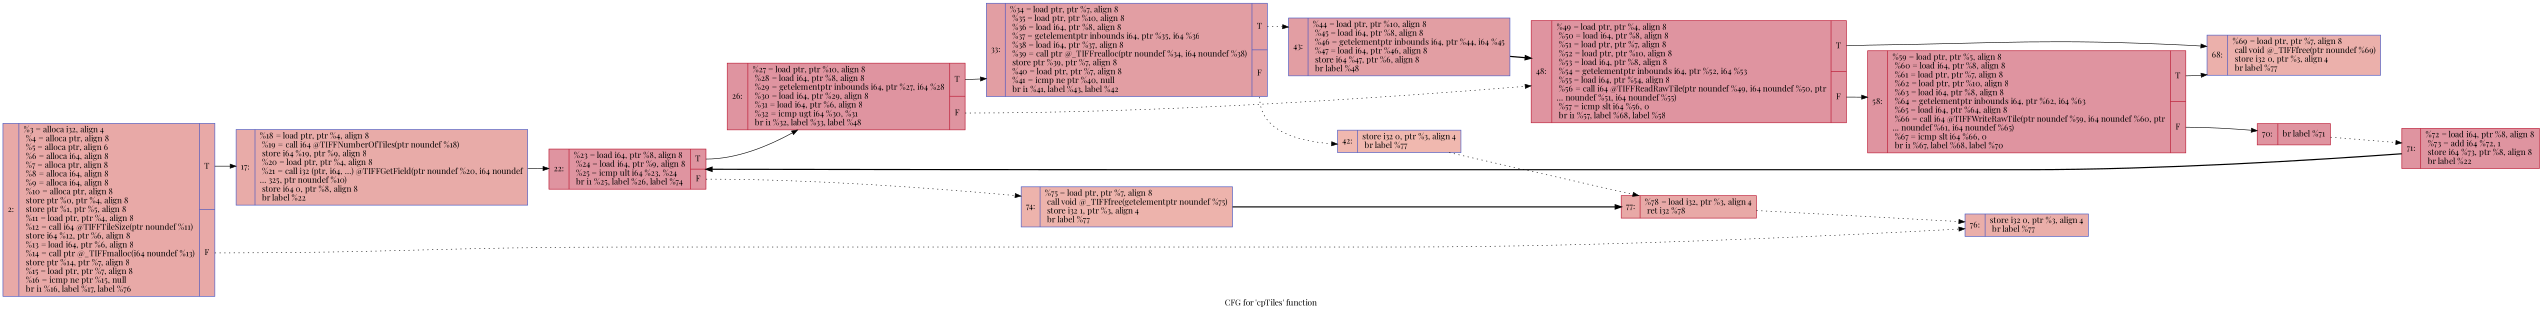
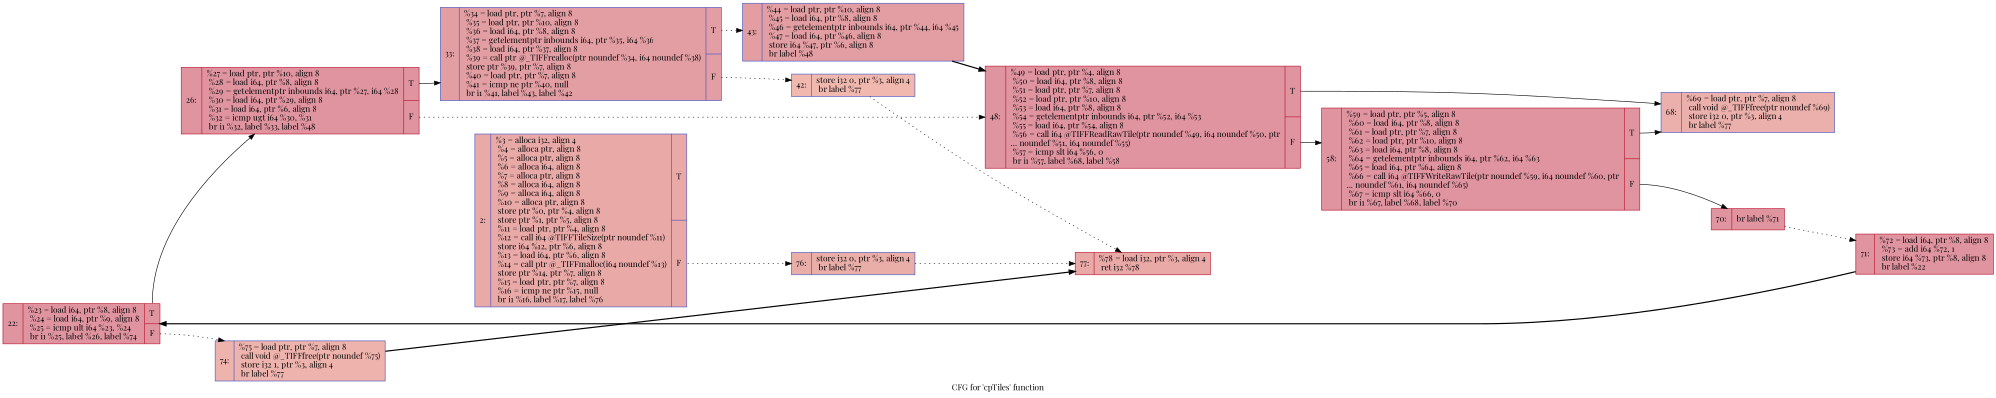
(66, 148) -> (538, 158)
(382, 167) -> none
(1136, 202) -> (310, 356)
(1858, 216) -> (992, 264)
